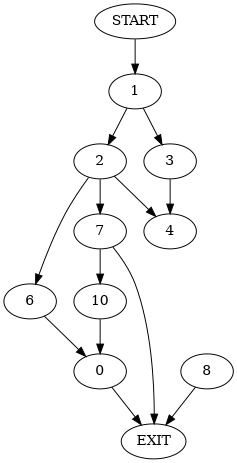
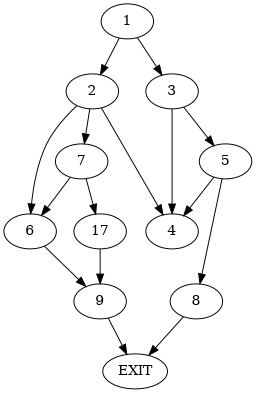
(135, 21) -> none
none -> (226, 161)
(100, 301) -> (100, 231)
(147, 327) -> (59, 192)
(100, 371) -> (100, 301)
